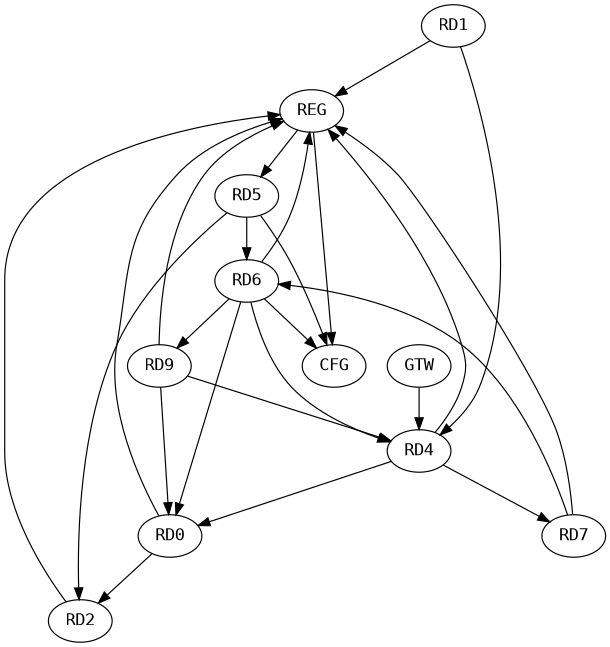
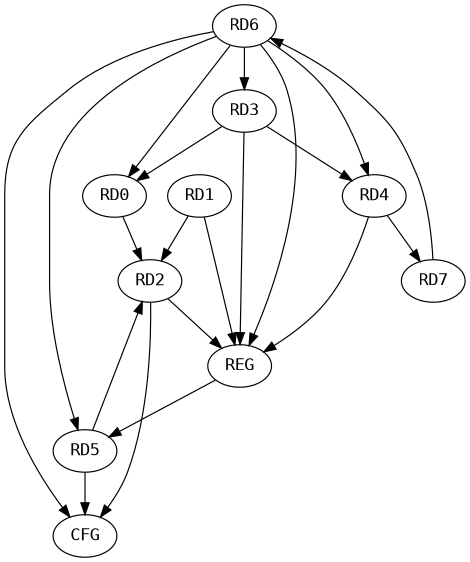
(322, 232) -> (144, 408)
(247, 233) -> (51, 186)
(500, 241) -> (178, 233)
(125, 289) -> none
(488, 306) -> none
(159, 366) -> (244, 111)
(419, 366) -> none
(300, 492) -> none
